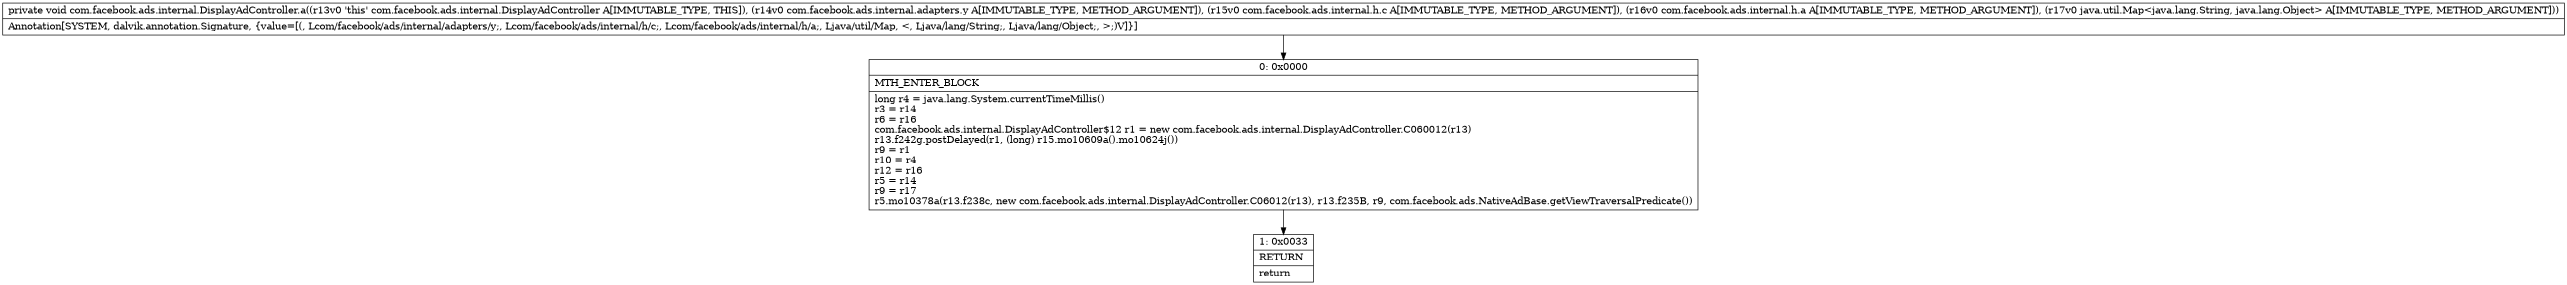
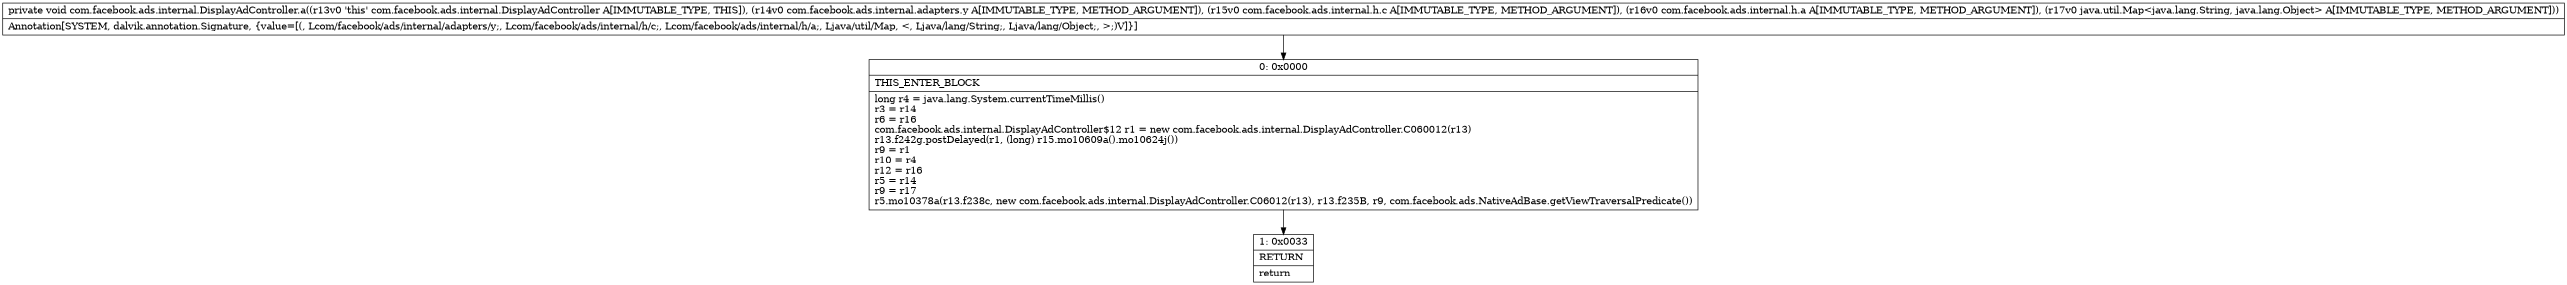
(927, 83) -> (927, 83)
